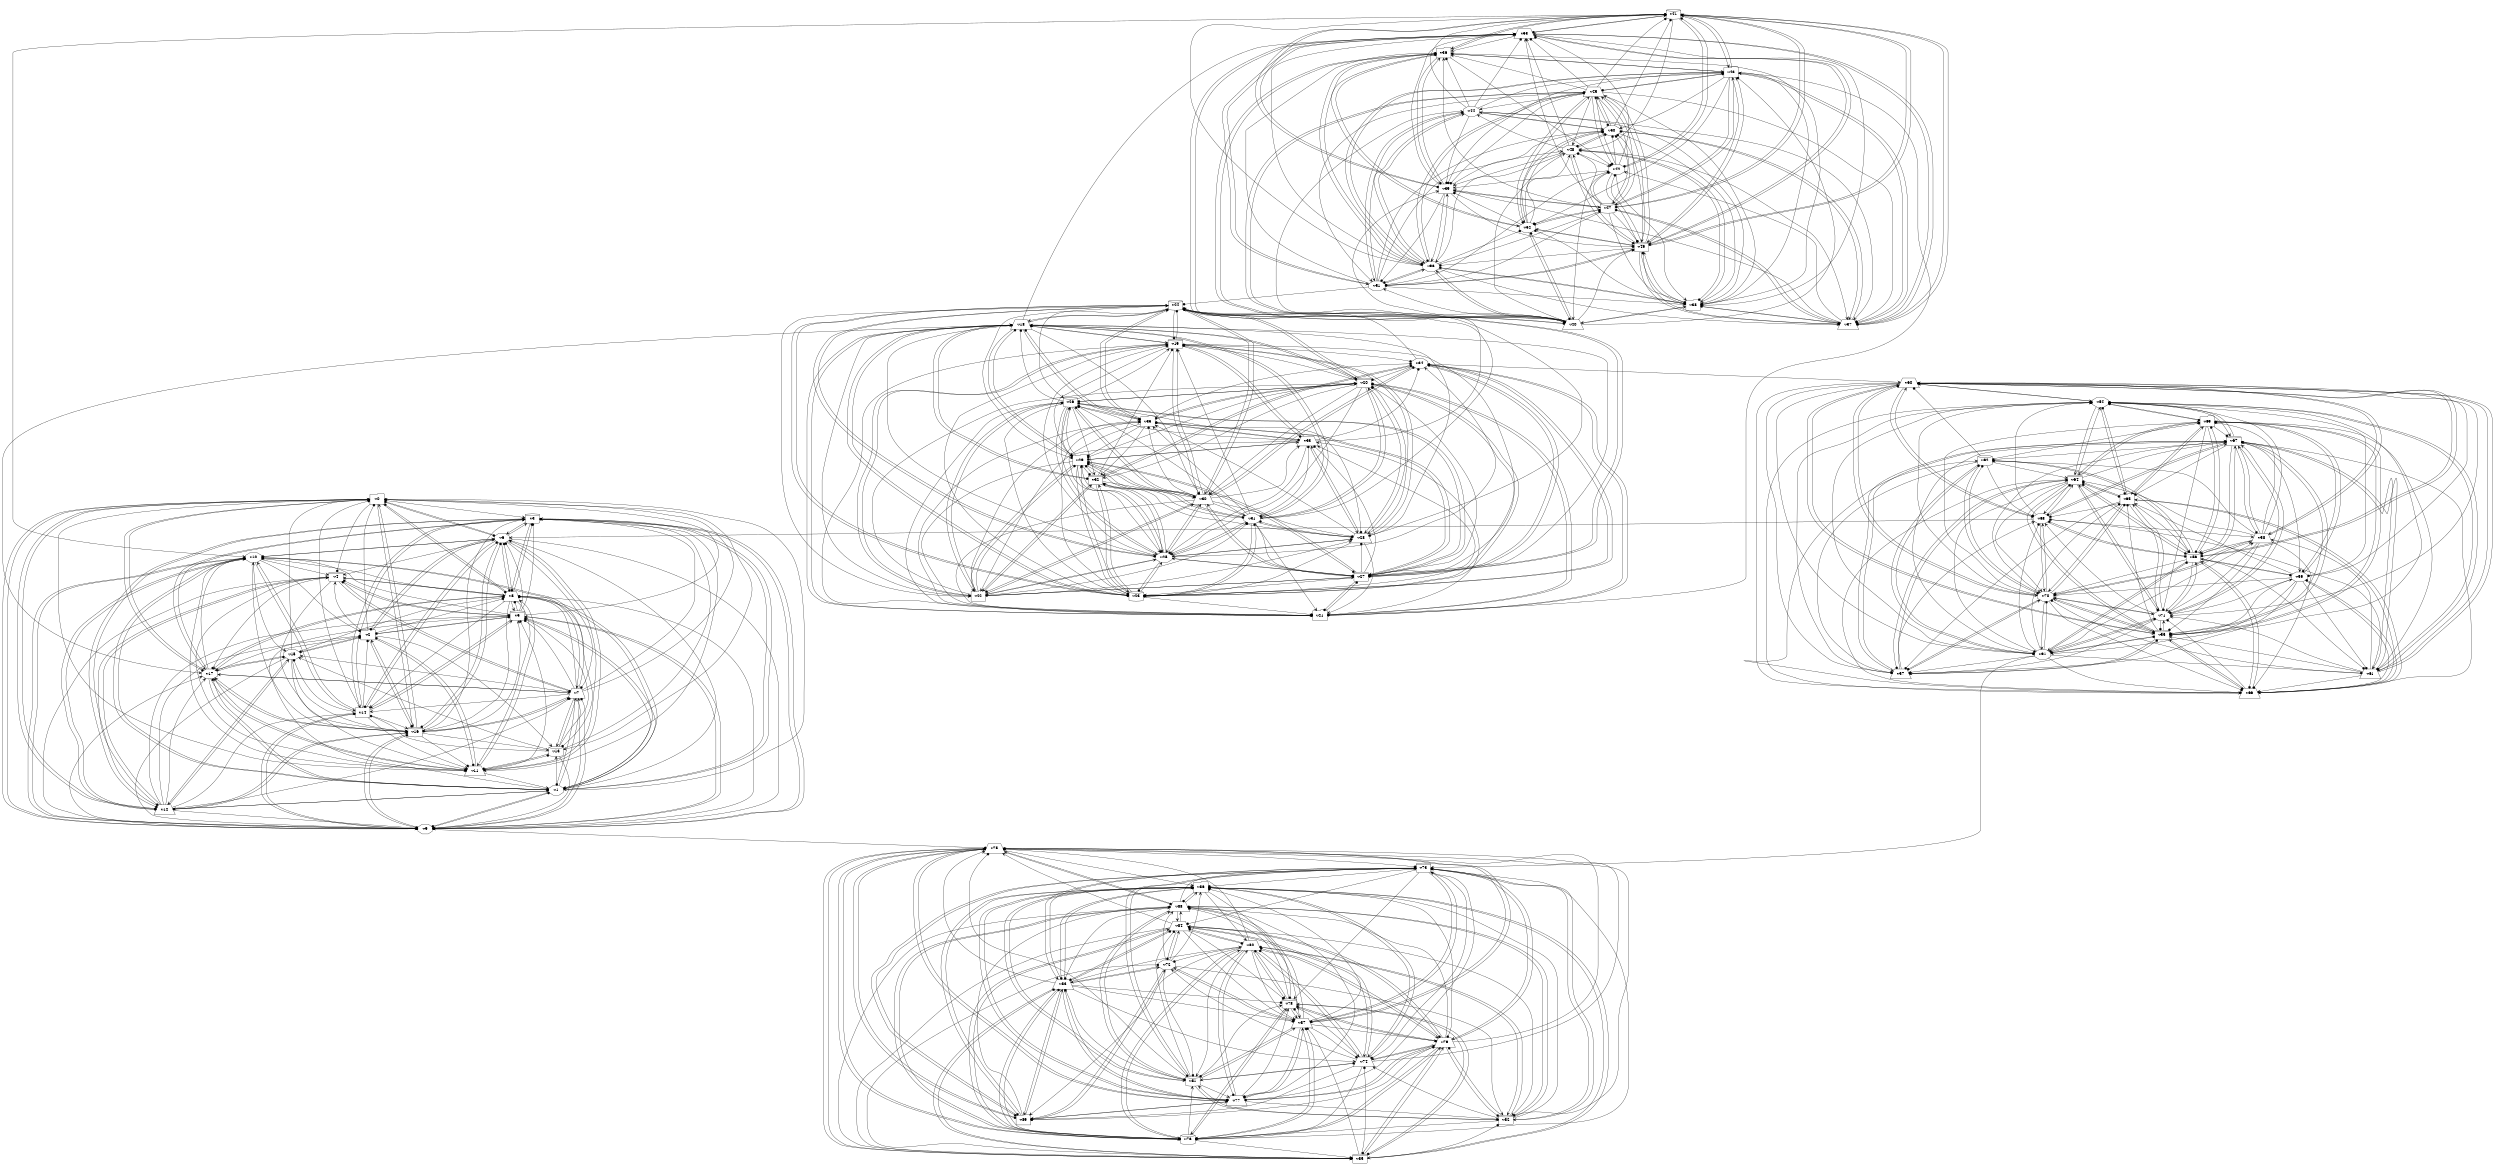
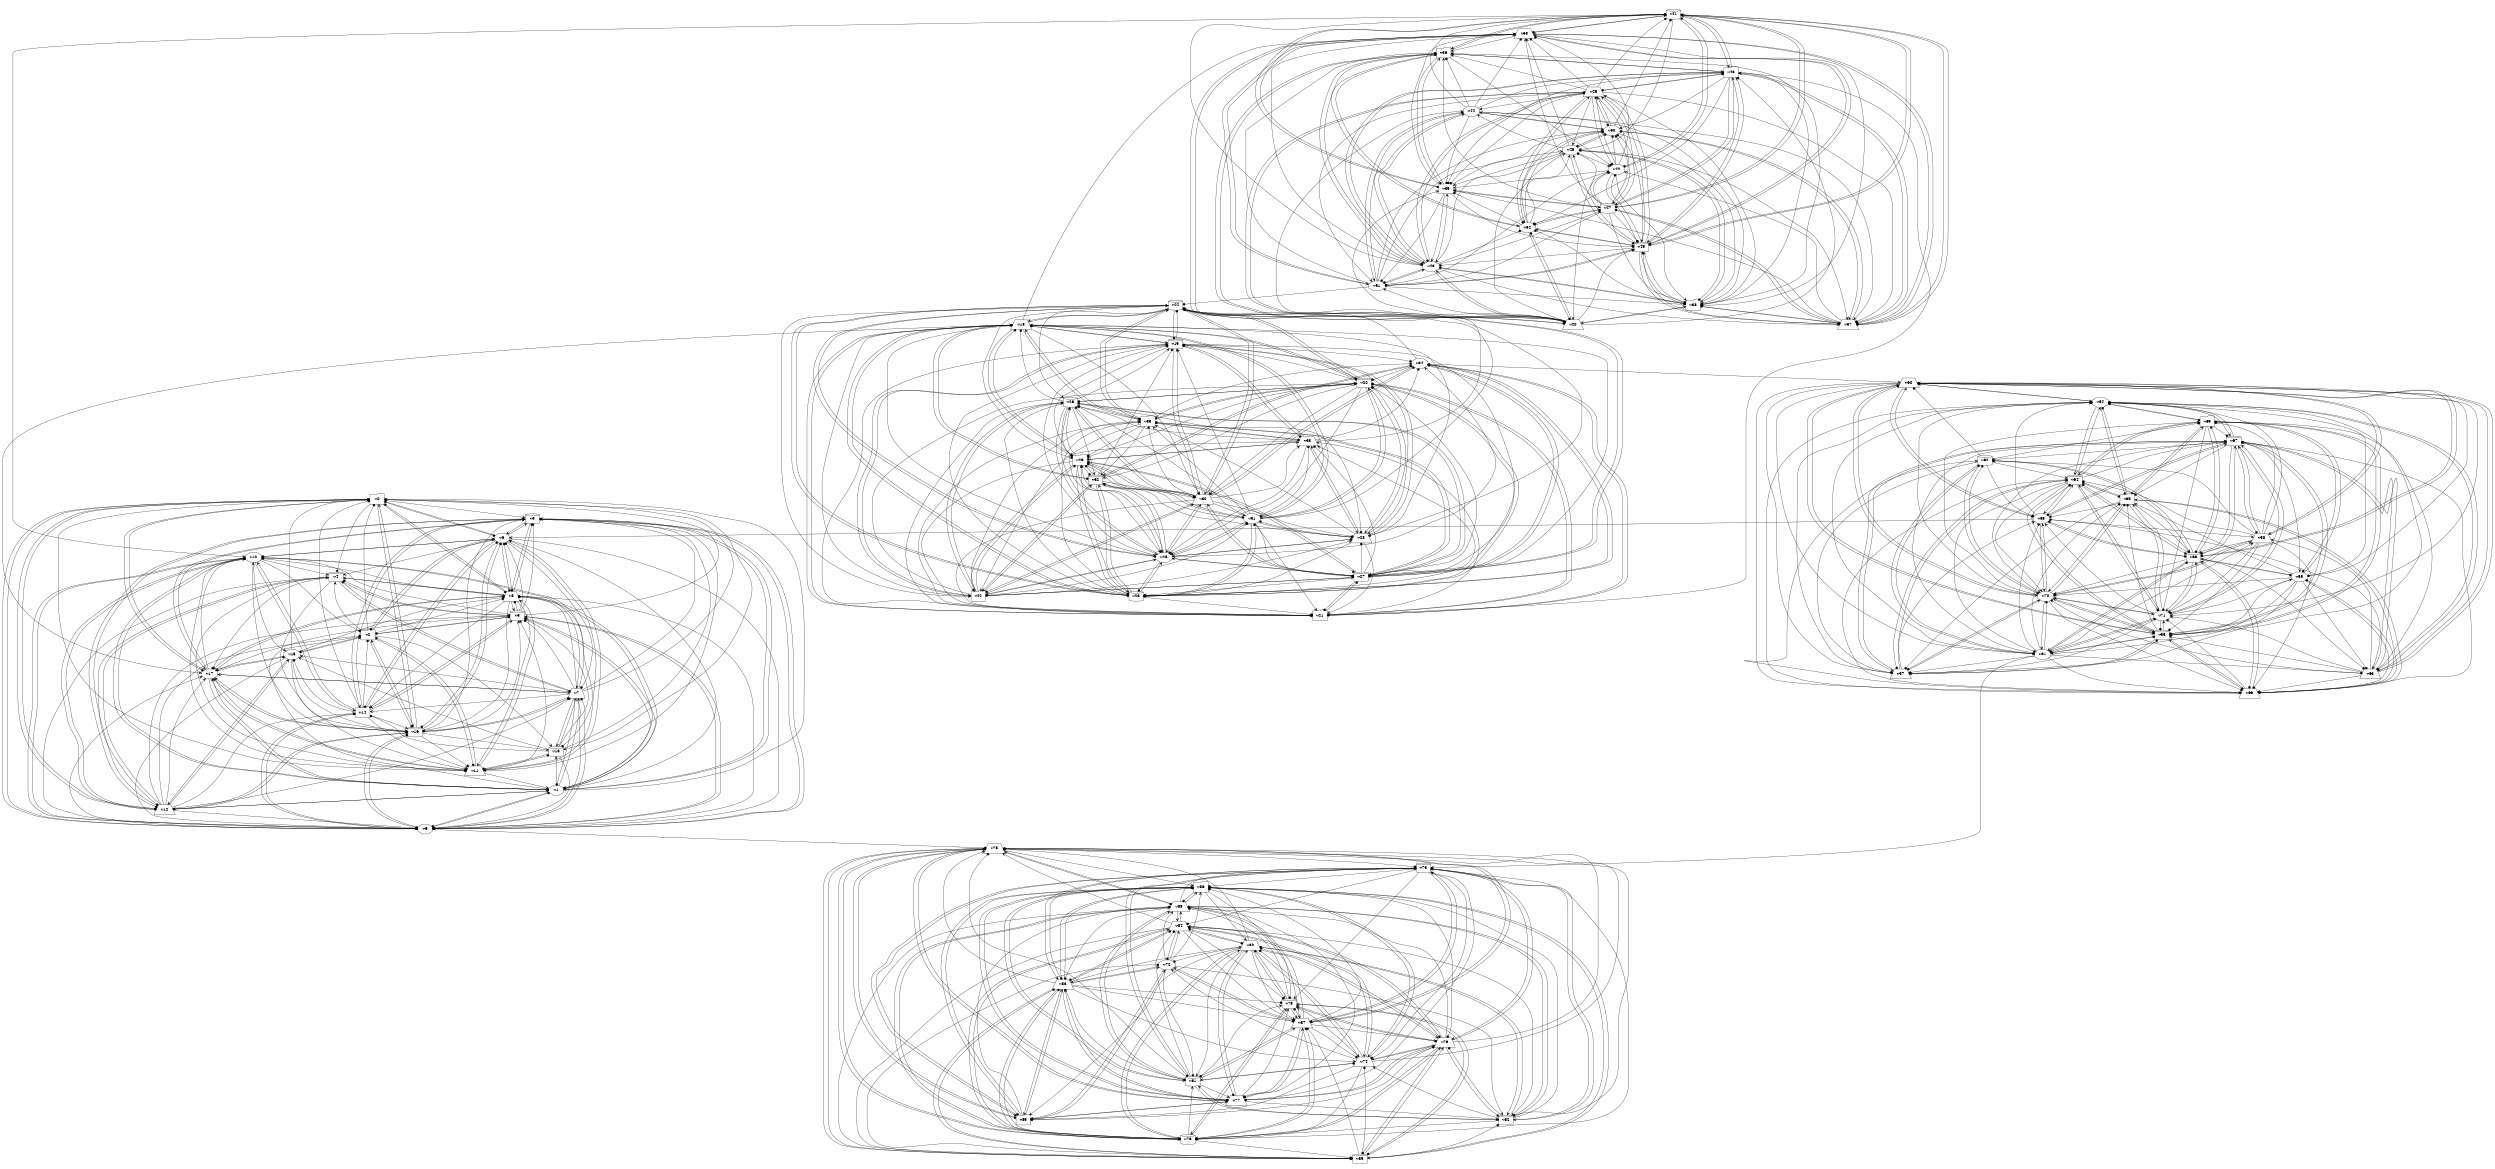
(1431, 266) -> (1431, 266)
(1074, 388) -> (1074, 388)
(946, 446) -> (951, 449)
(2370, 674) -> (2370, 674)
